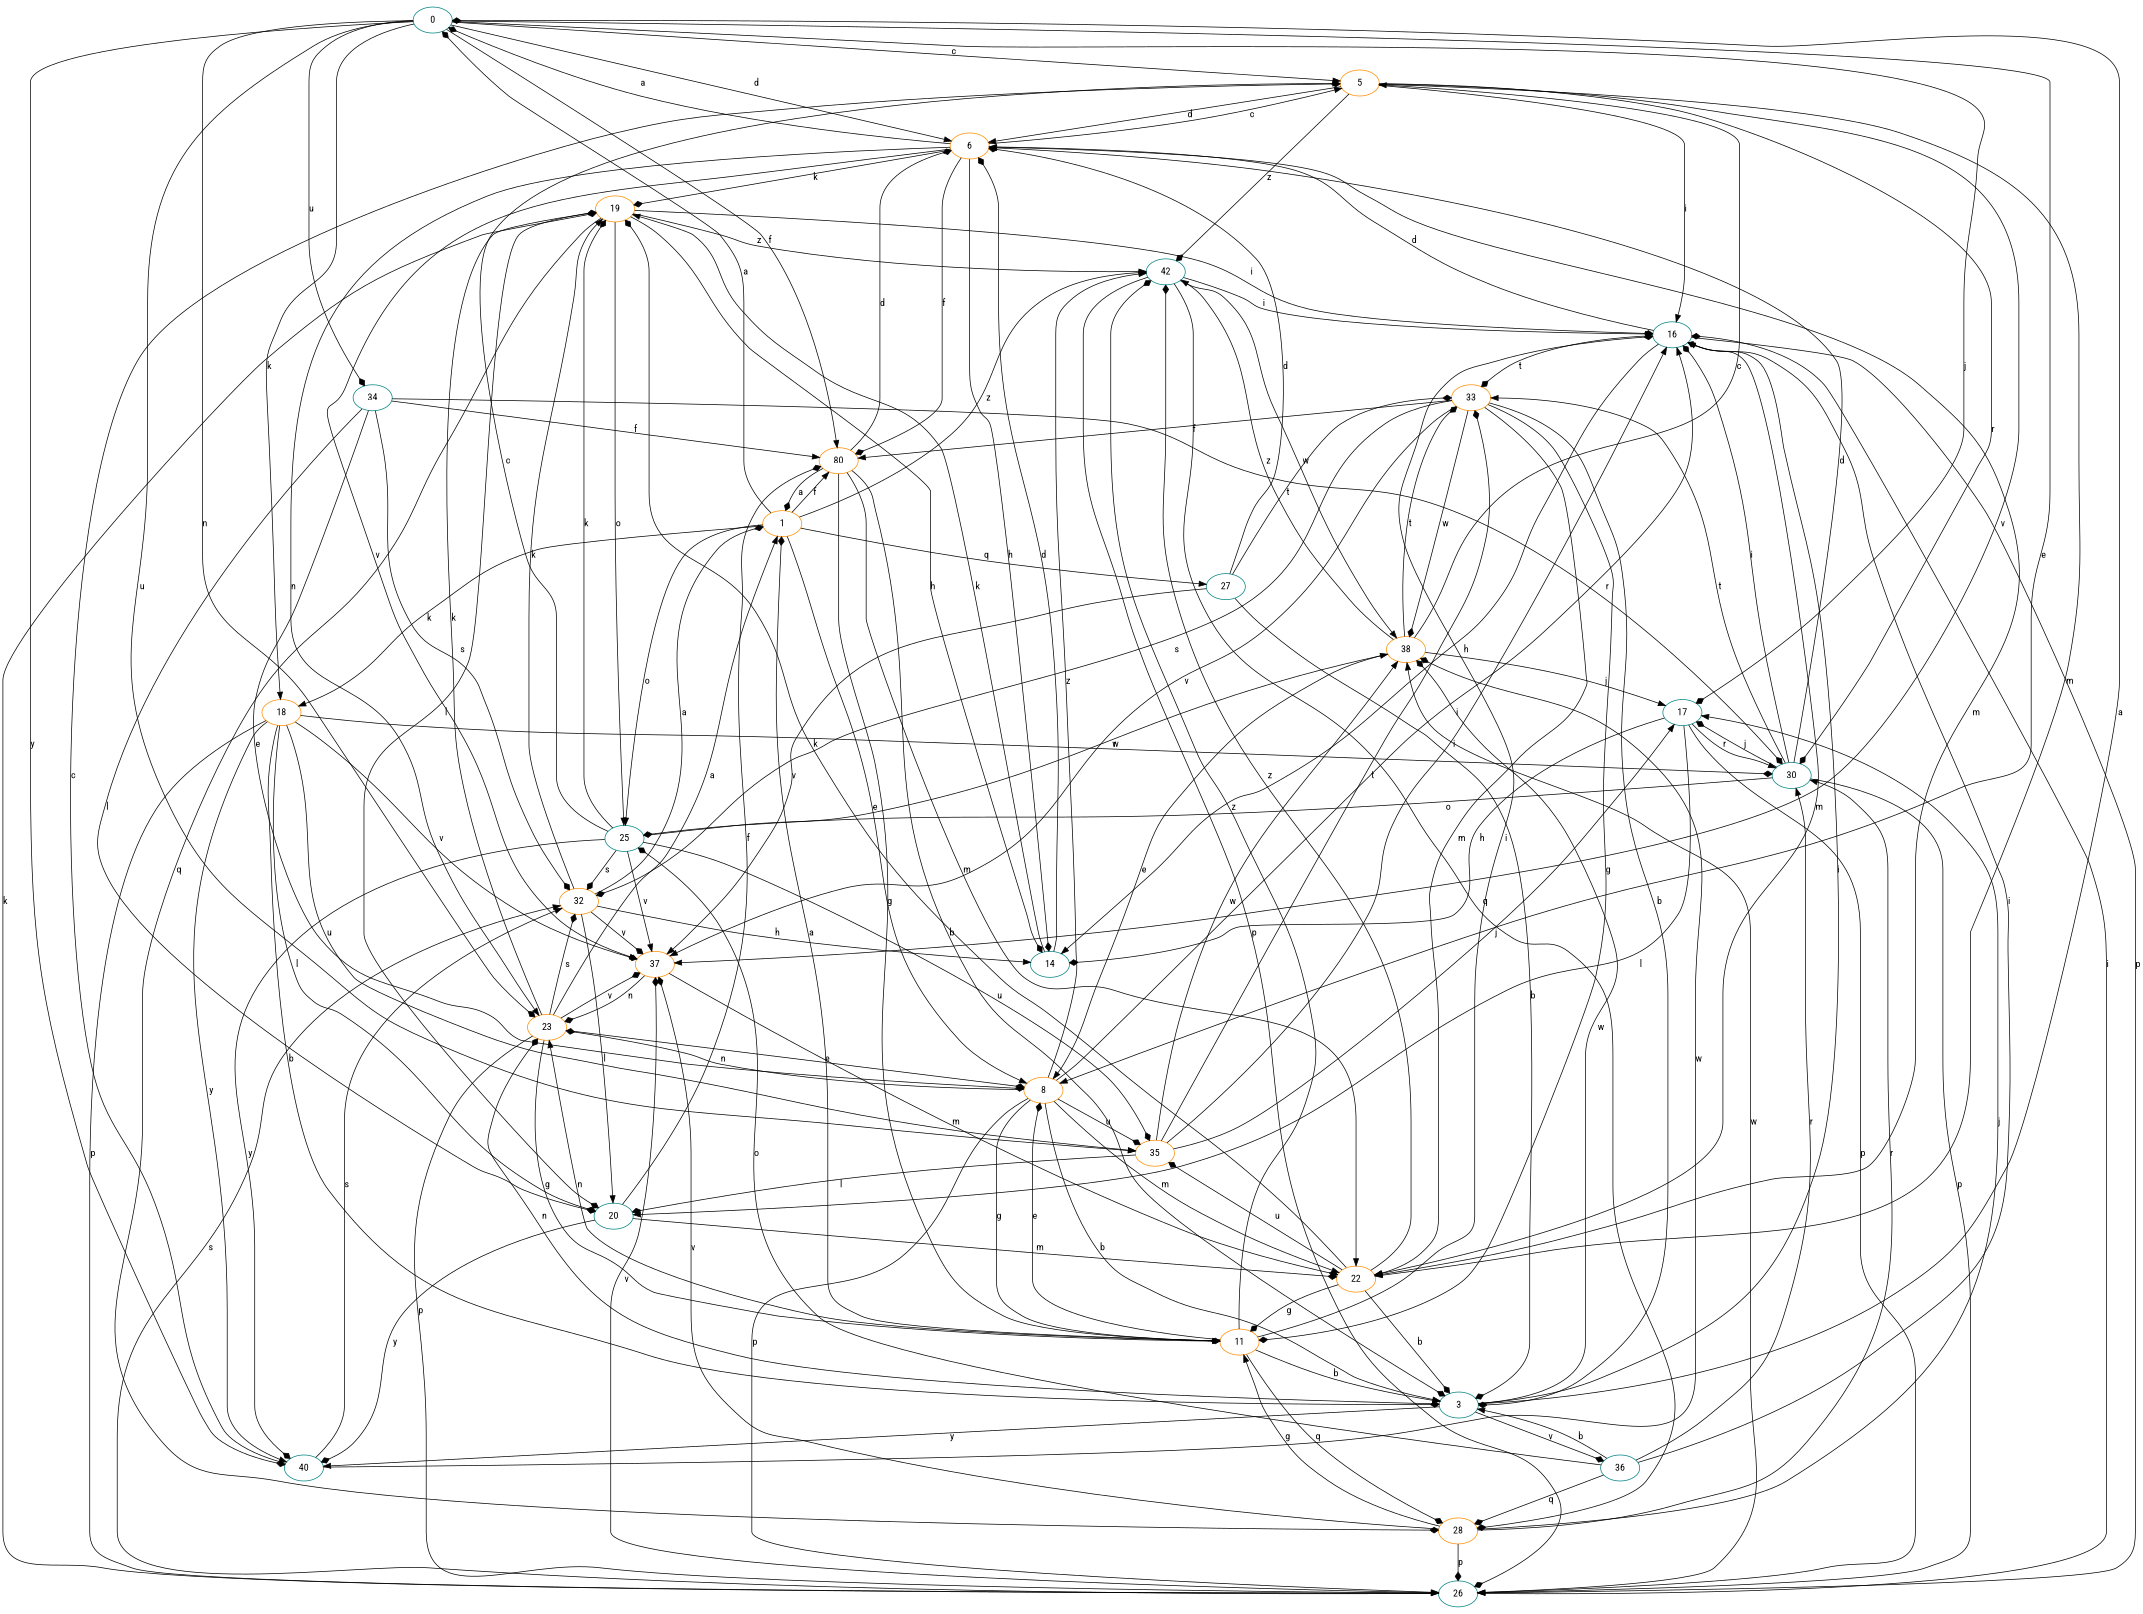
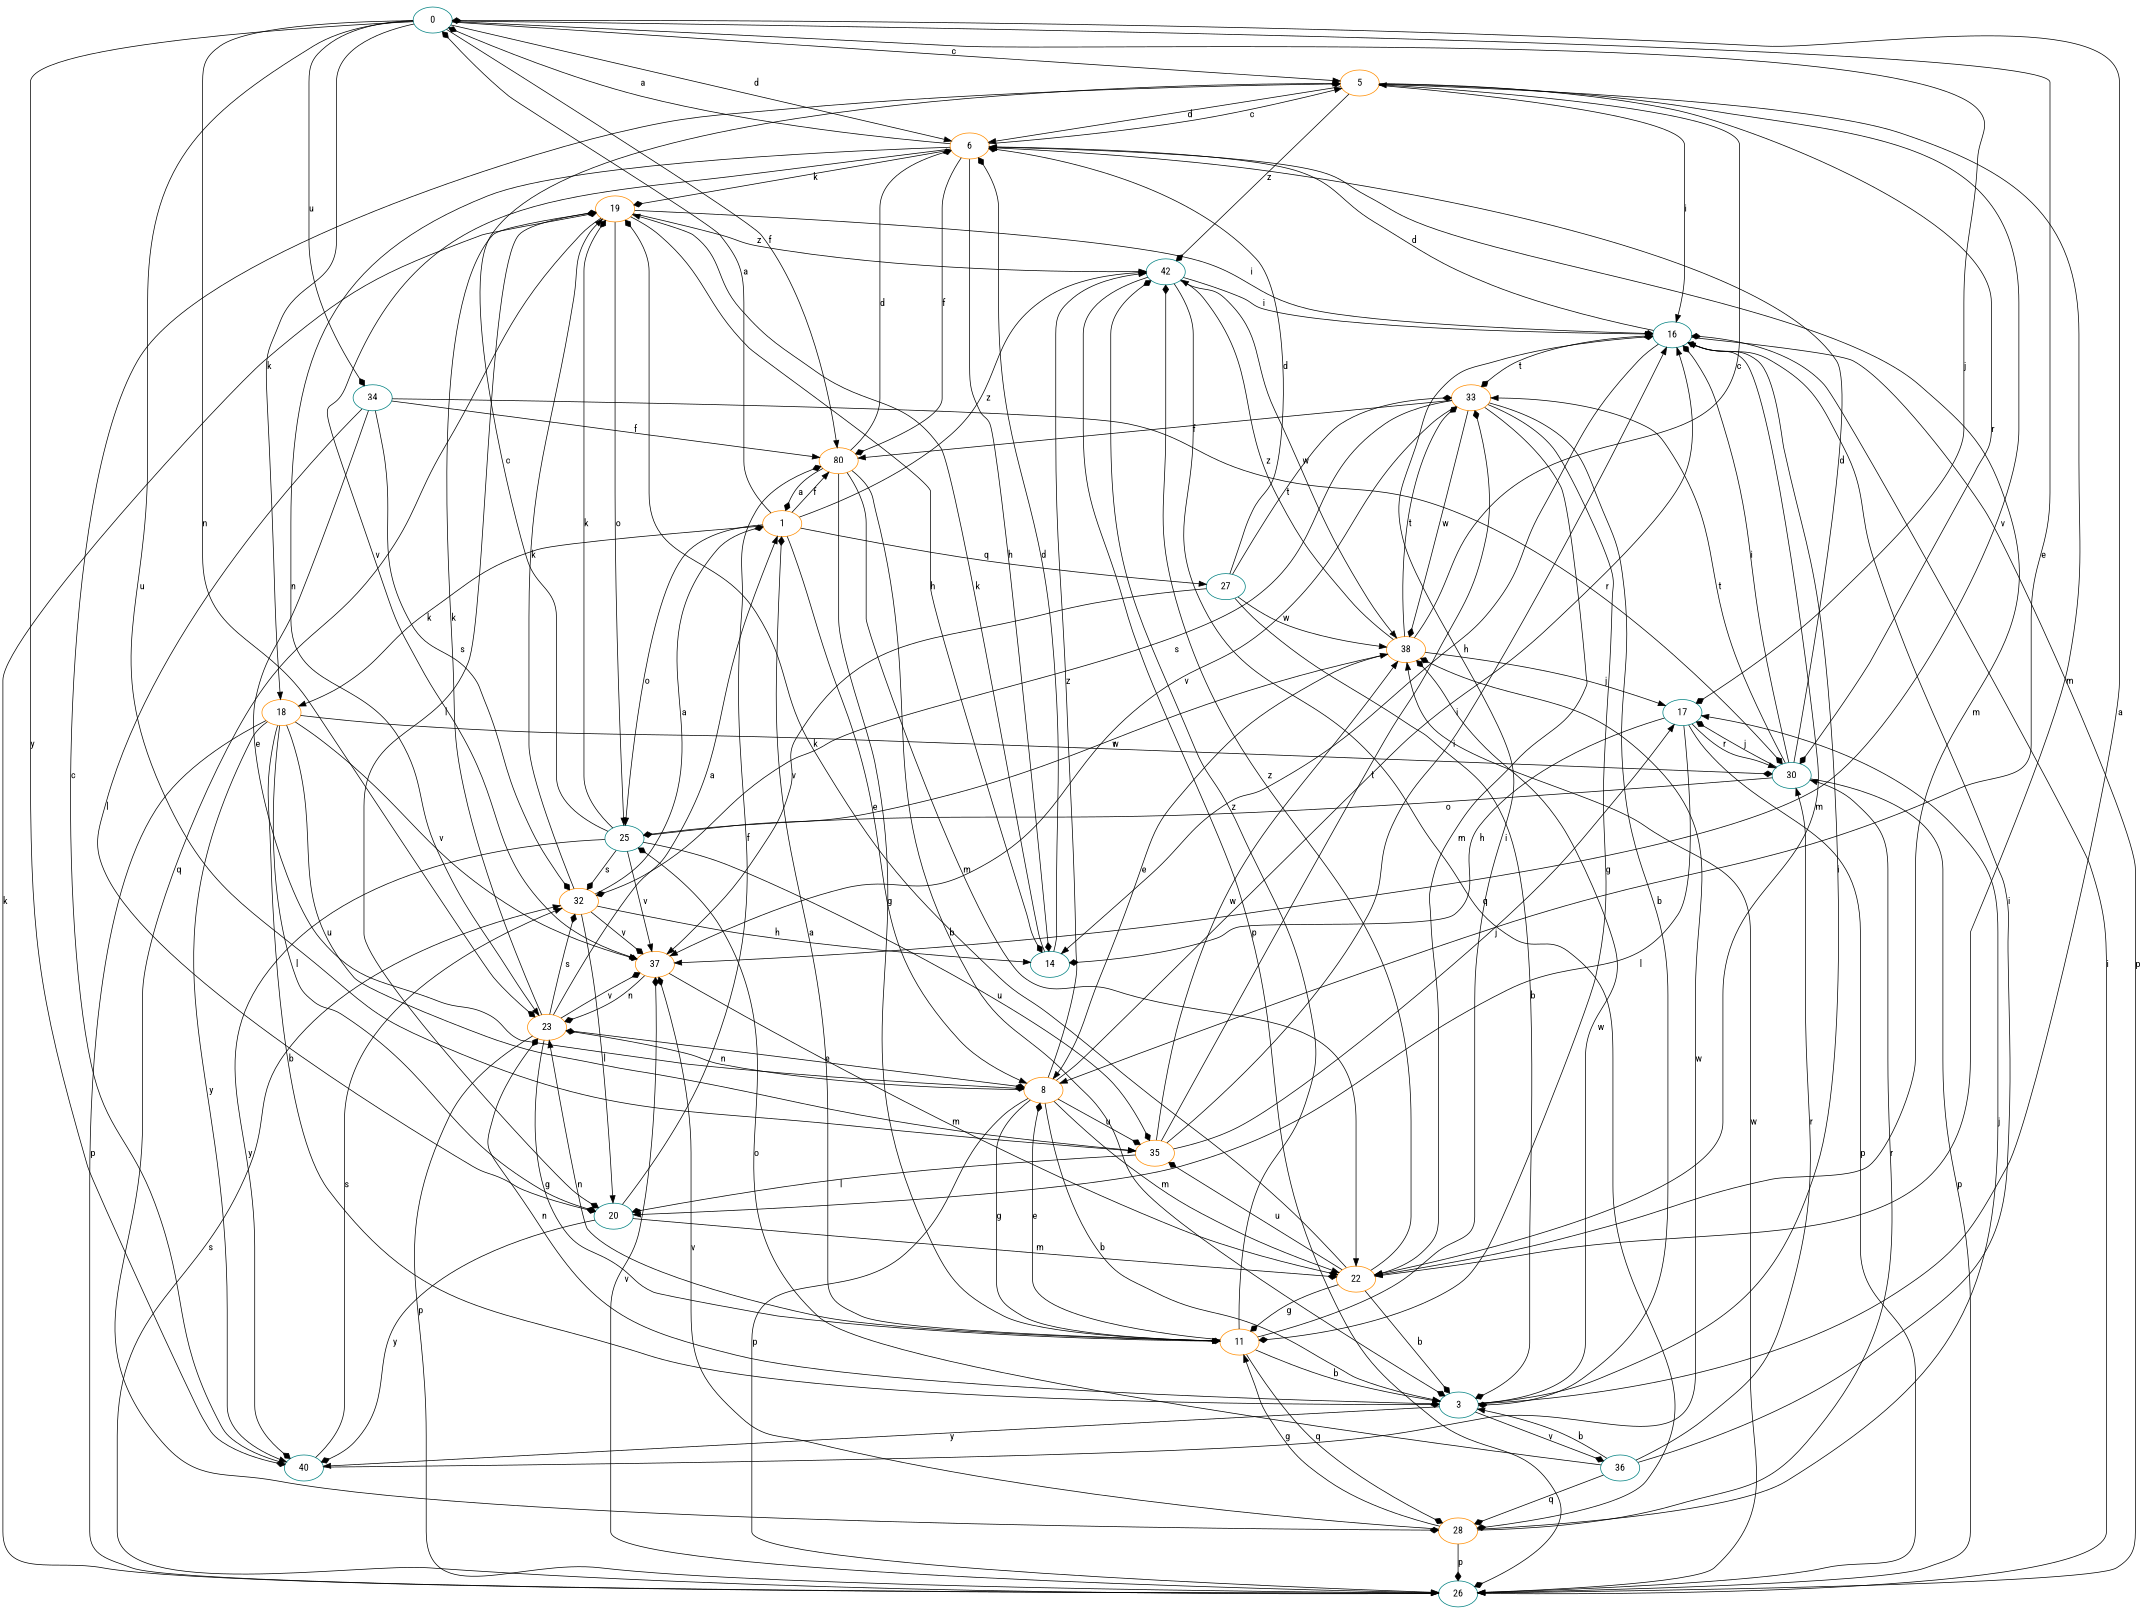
none -> (1305, 631)
